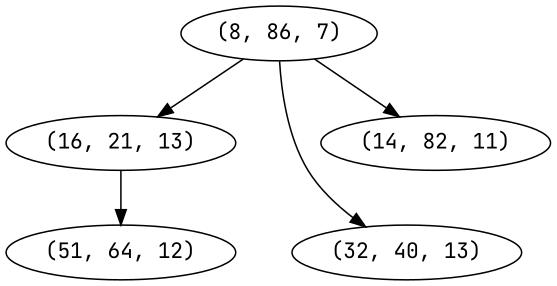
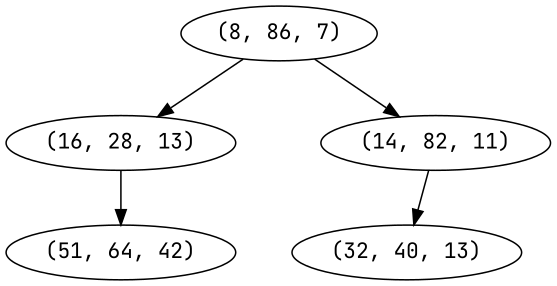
(121, 143) -> (121, 143)
(297, 149) -> (423, 190)
(121, 252) -> (121, 252)
